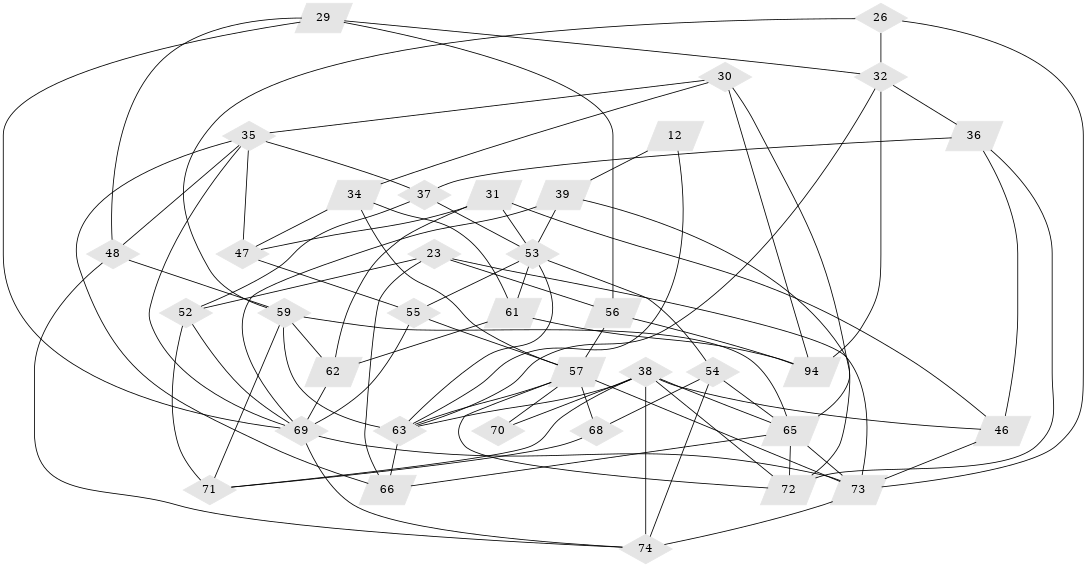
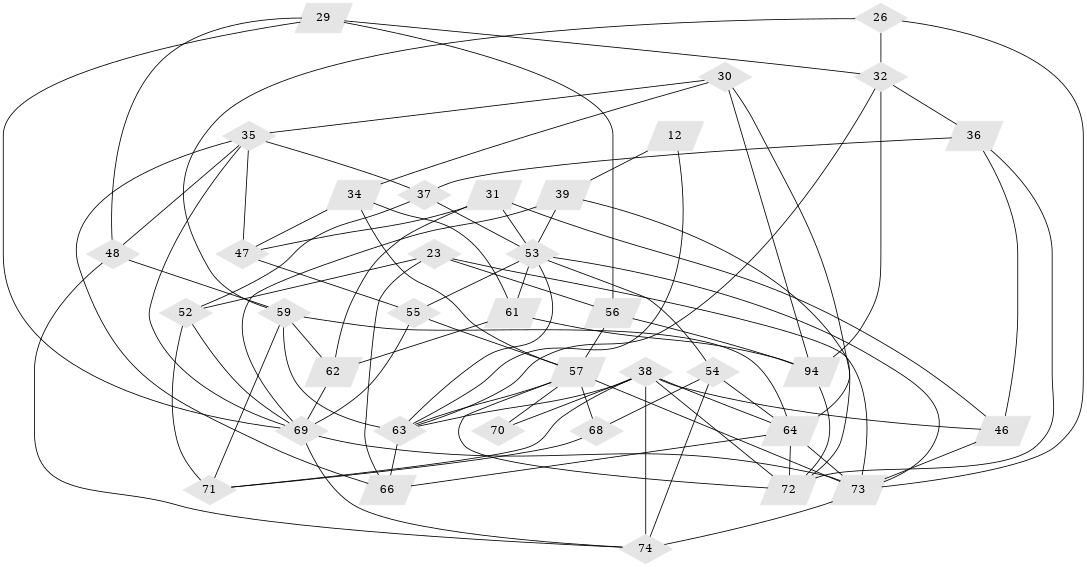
none -> (804, 323)
(791, 431) -> (791, 431)
none -> (829, 434)
